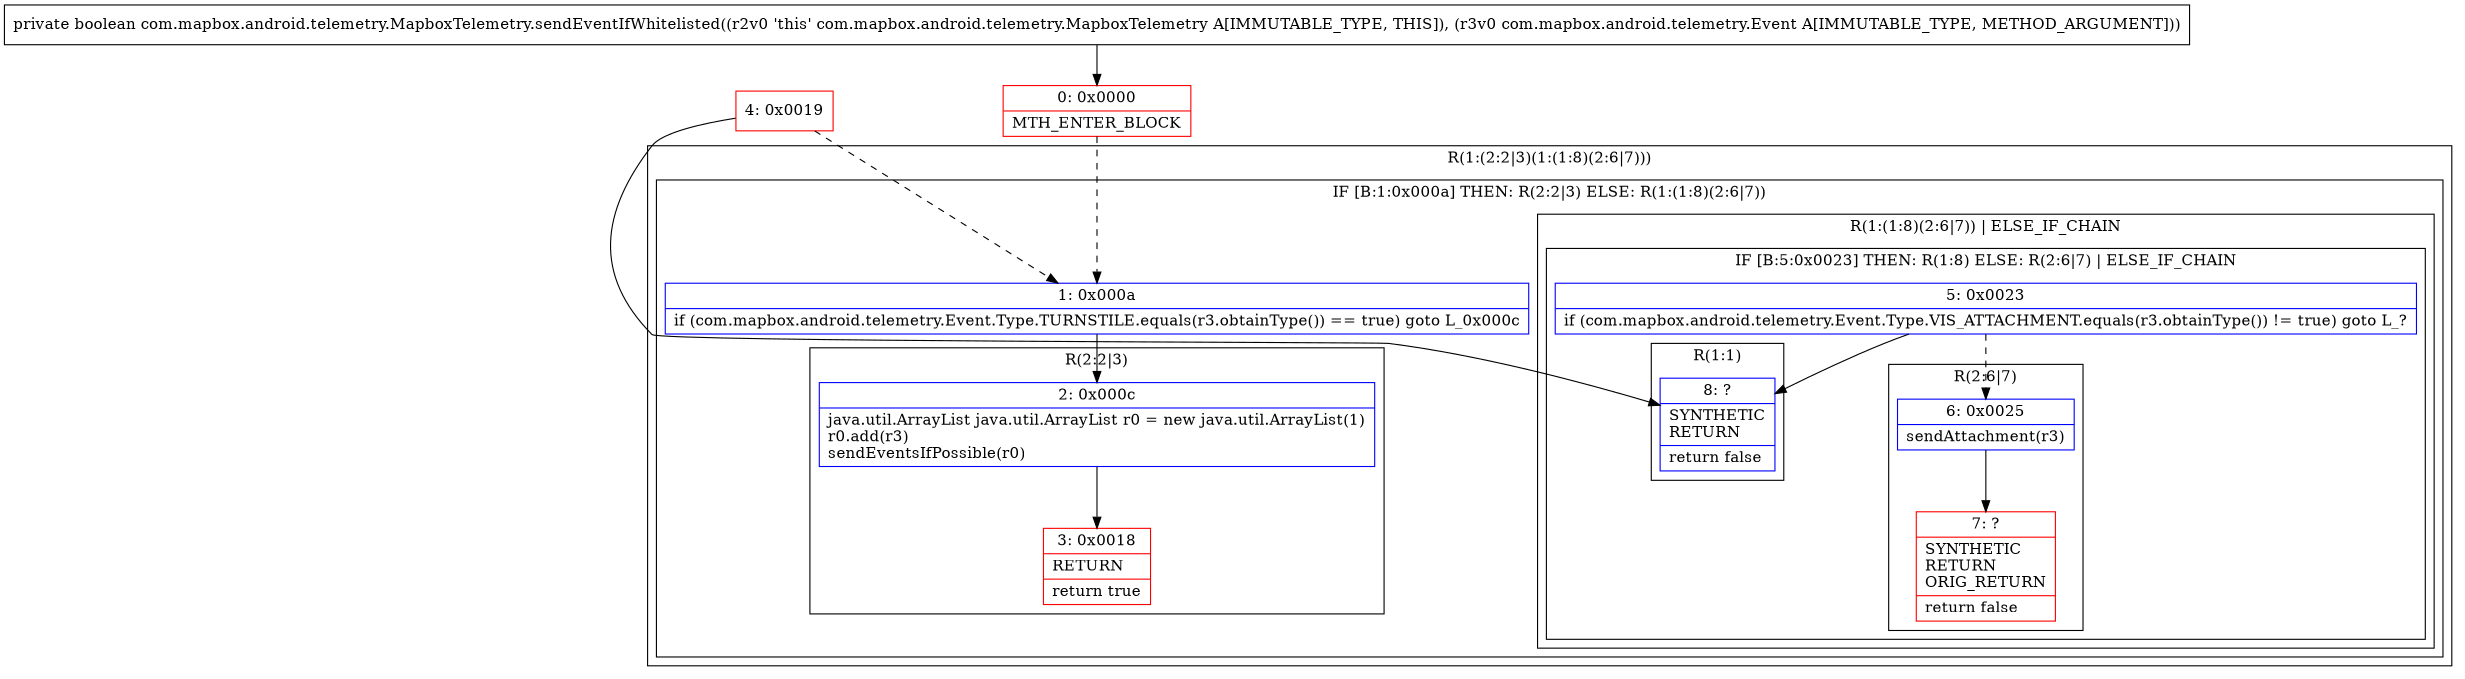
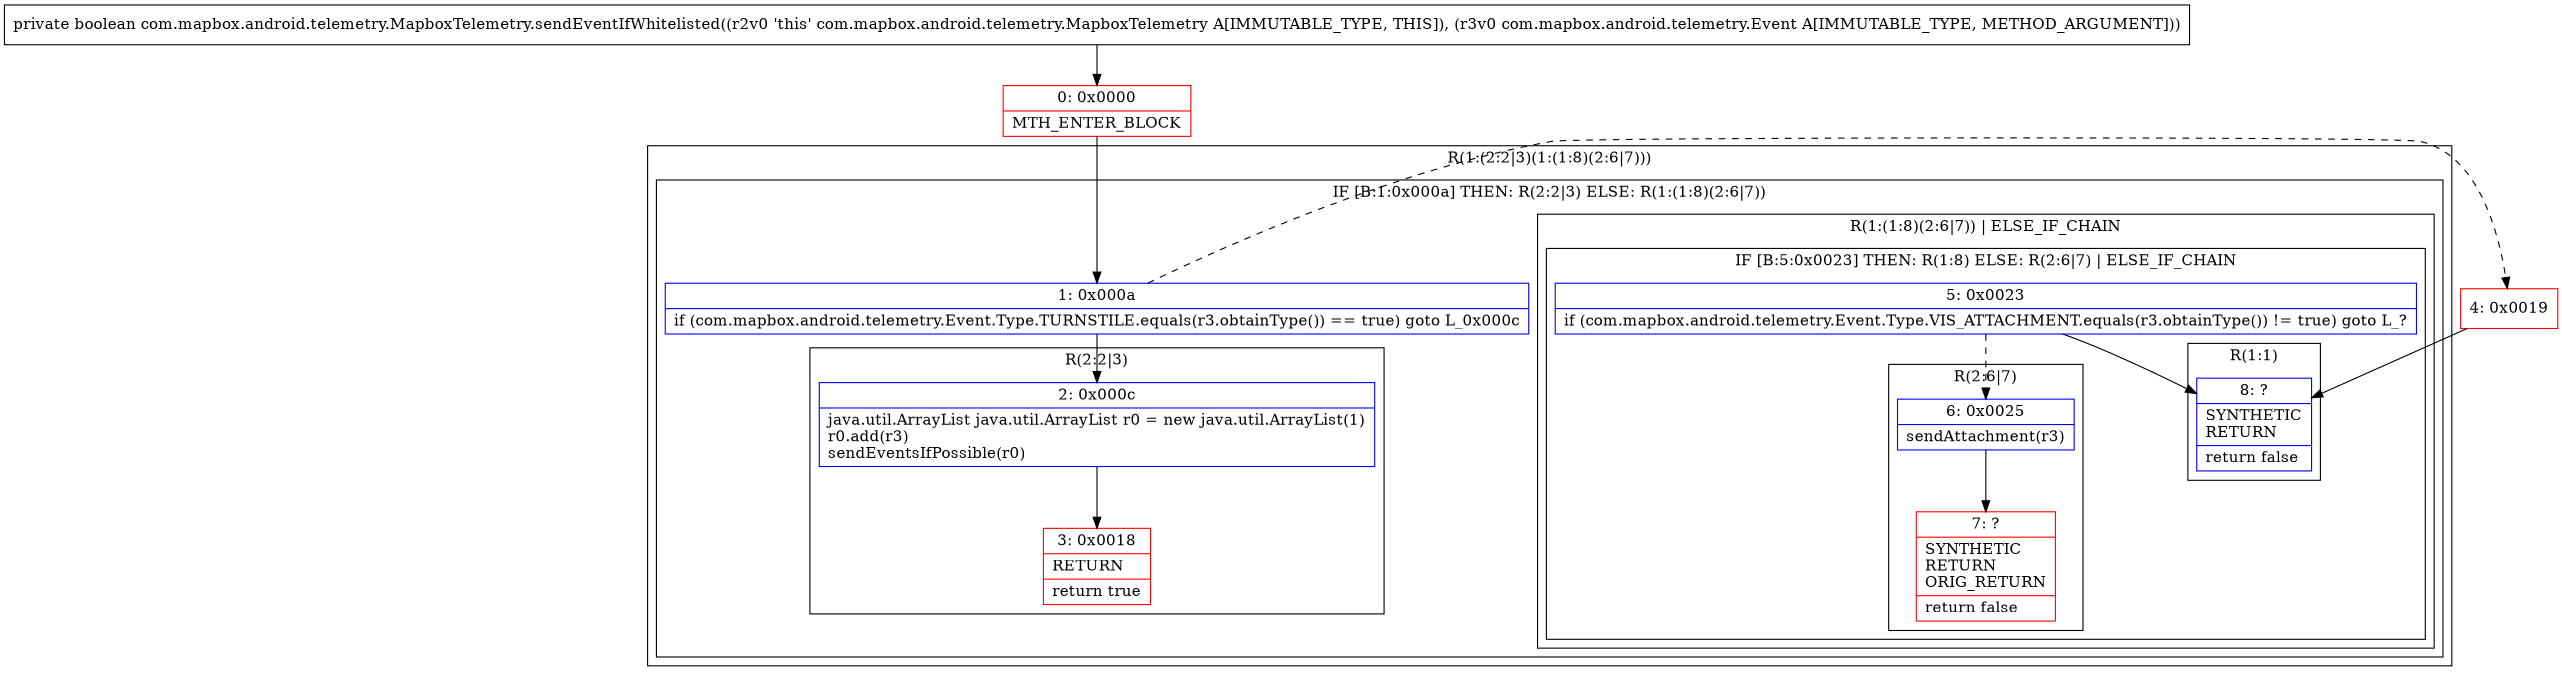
(932, 204) -> (1856, 138)
(1097, 204) -> (1097, 204)
